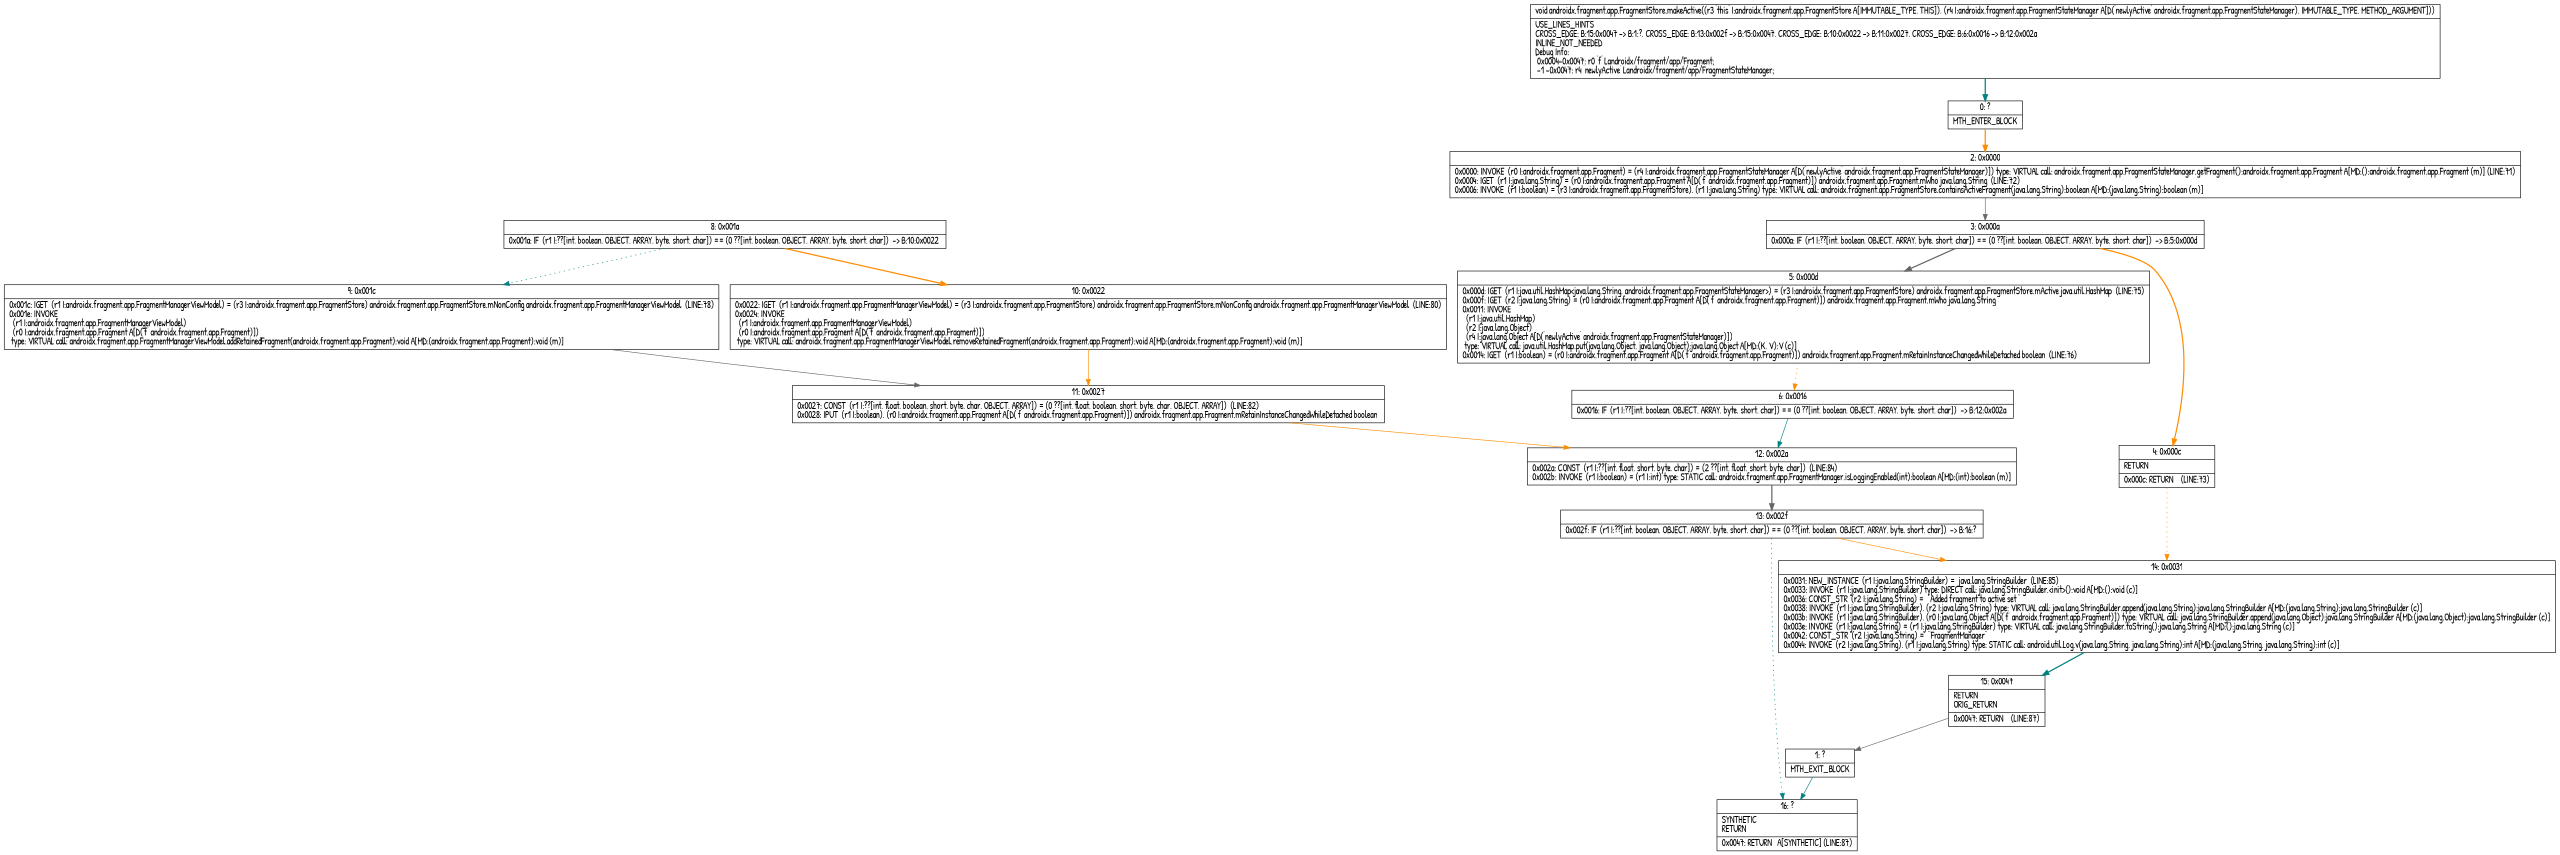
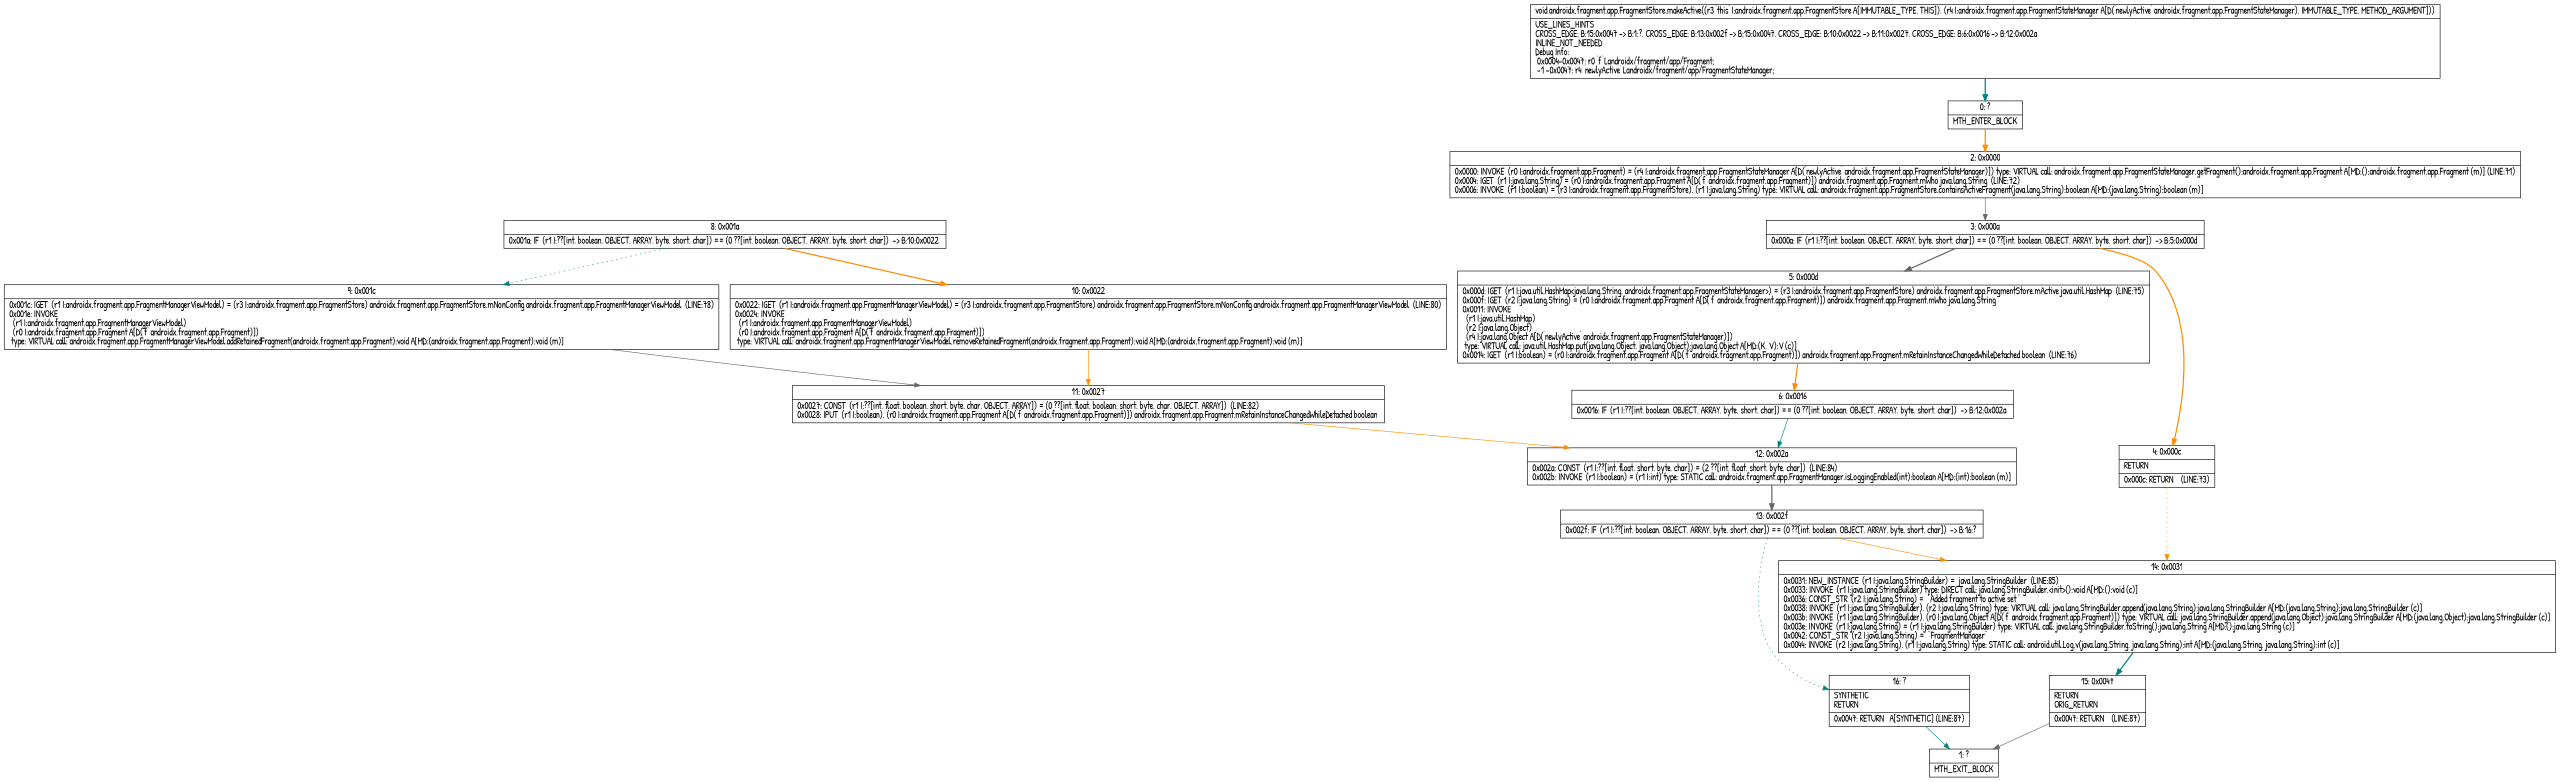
(1796, 374) -> (1796, 374)
(1808, 786) -> (1936, 736)
